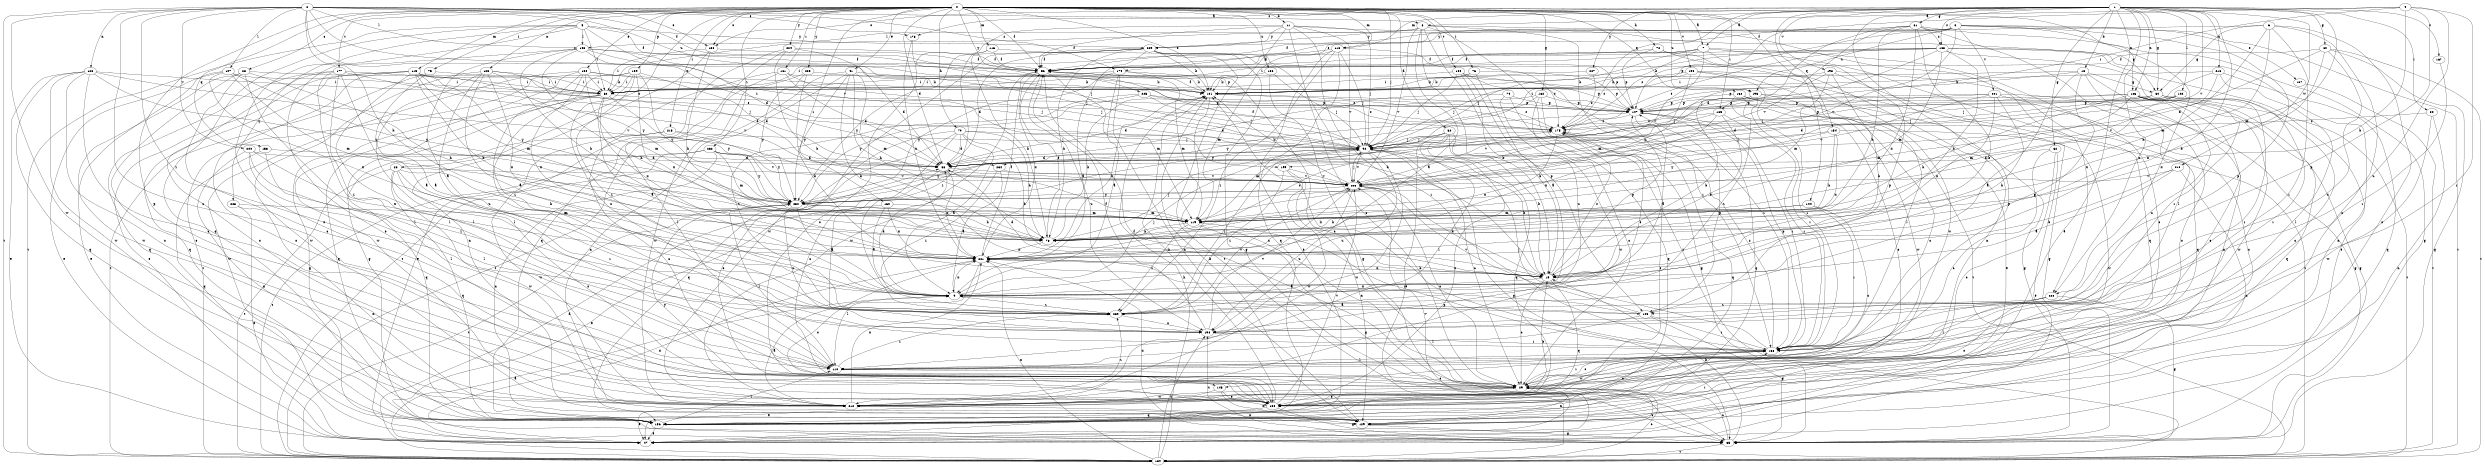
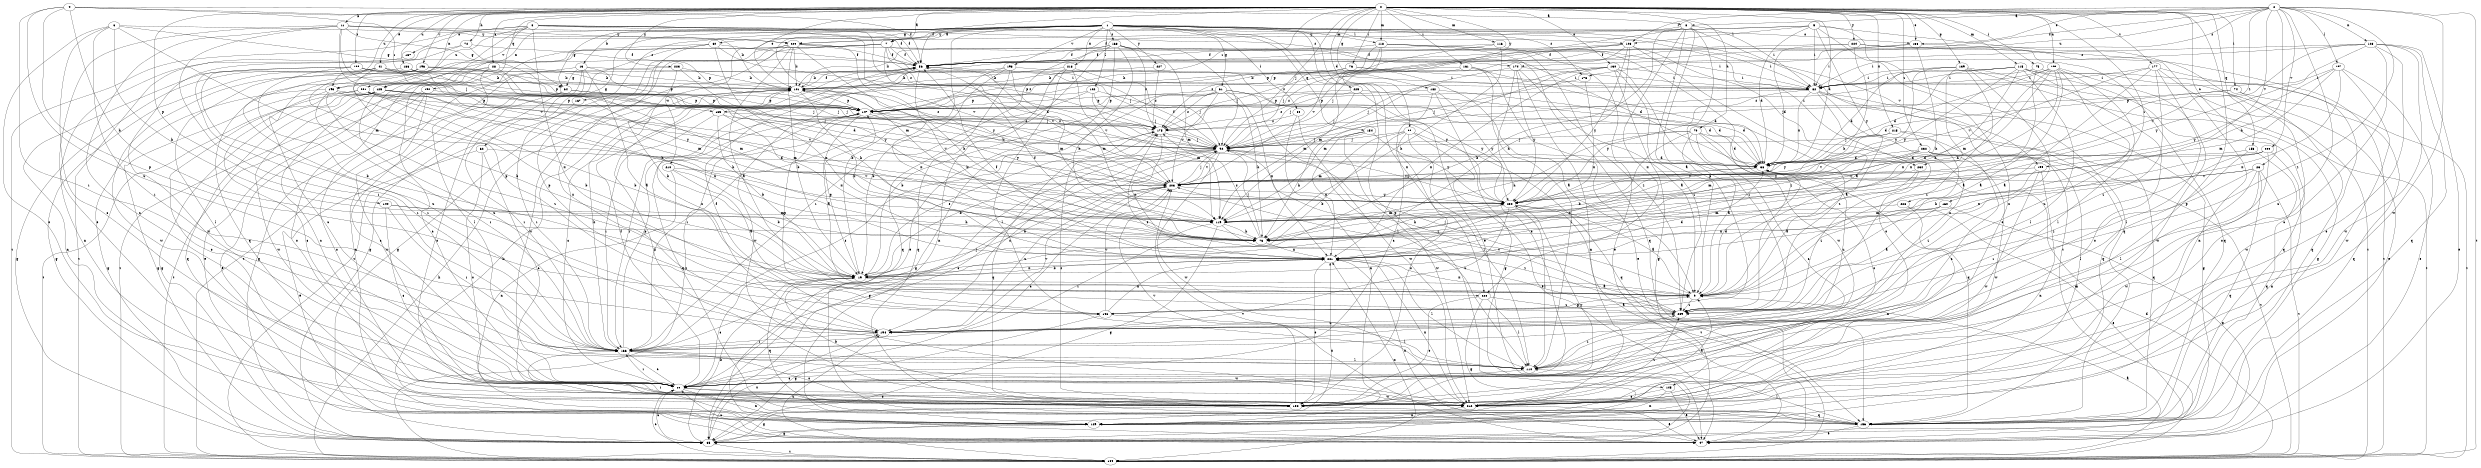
none -> (1840, 9)
(756, 15) -> (1944, 56)
(1933, 34) -> (1187, 109)
(725, 202) -> (1634, 200)
(746, 219) -> (1798, 137)
(230, 259) -> (1659, 259)
(1663, 292) -> (249, 327)
(1708, 332) -> none
